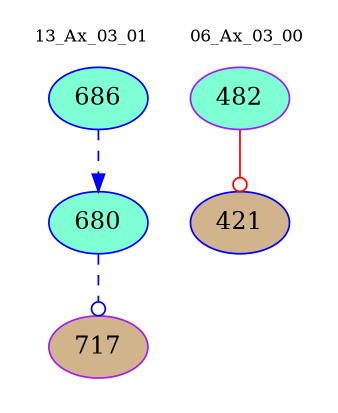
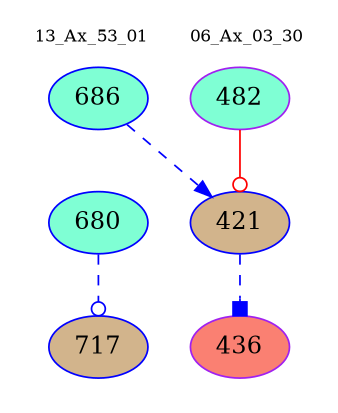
(91, 37) -> (91, 37)
(247, 37) -> (247, 37)
(98, 152) -> (150, 144)
(98, 347) -> (98, 347)
none -> (240, 347)
